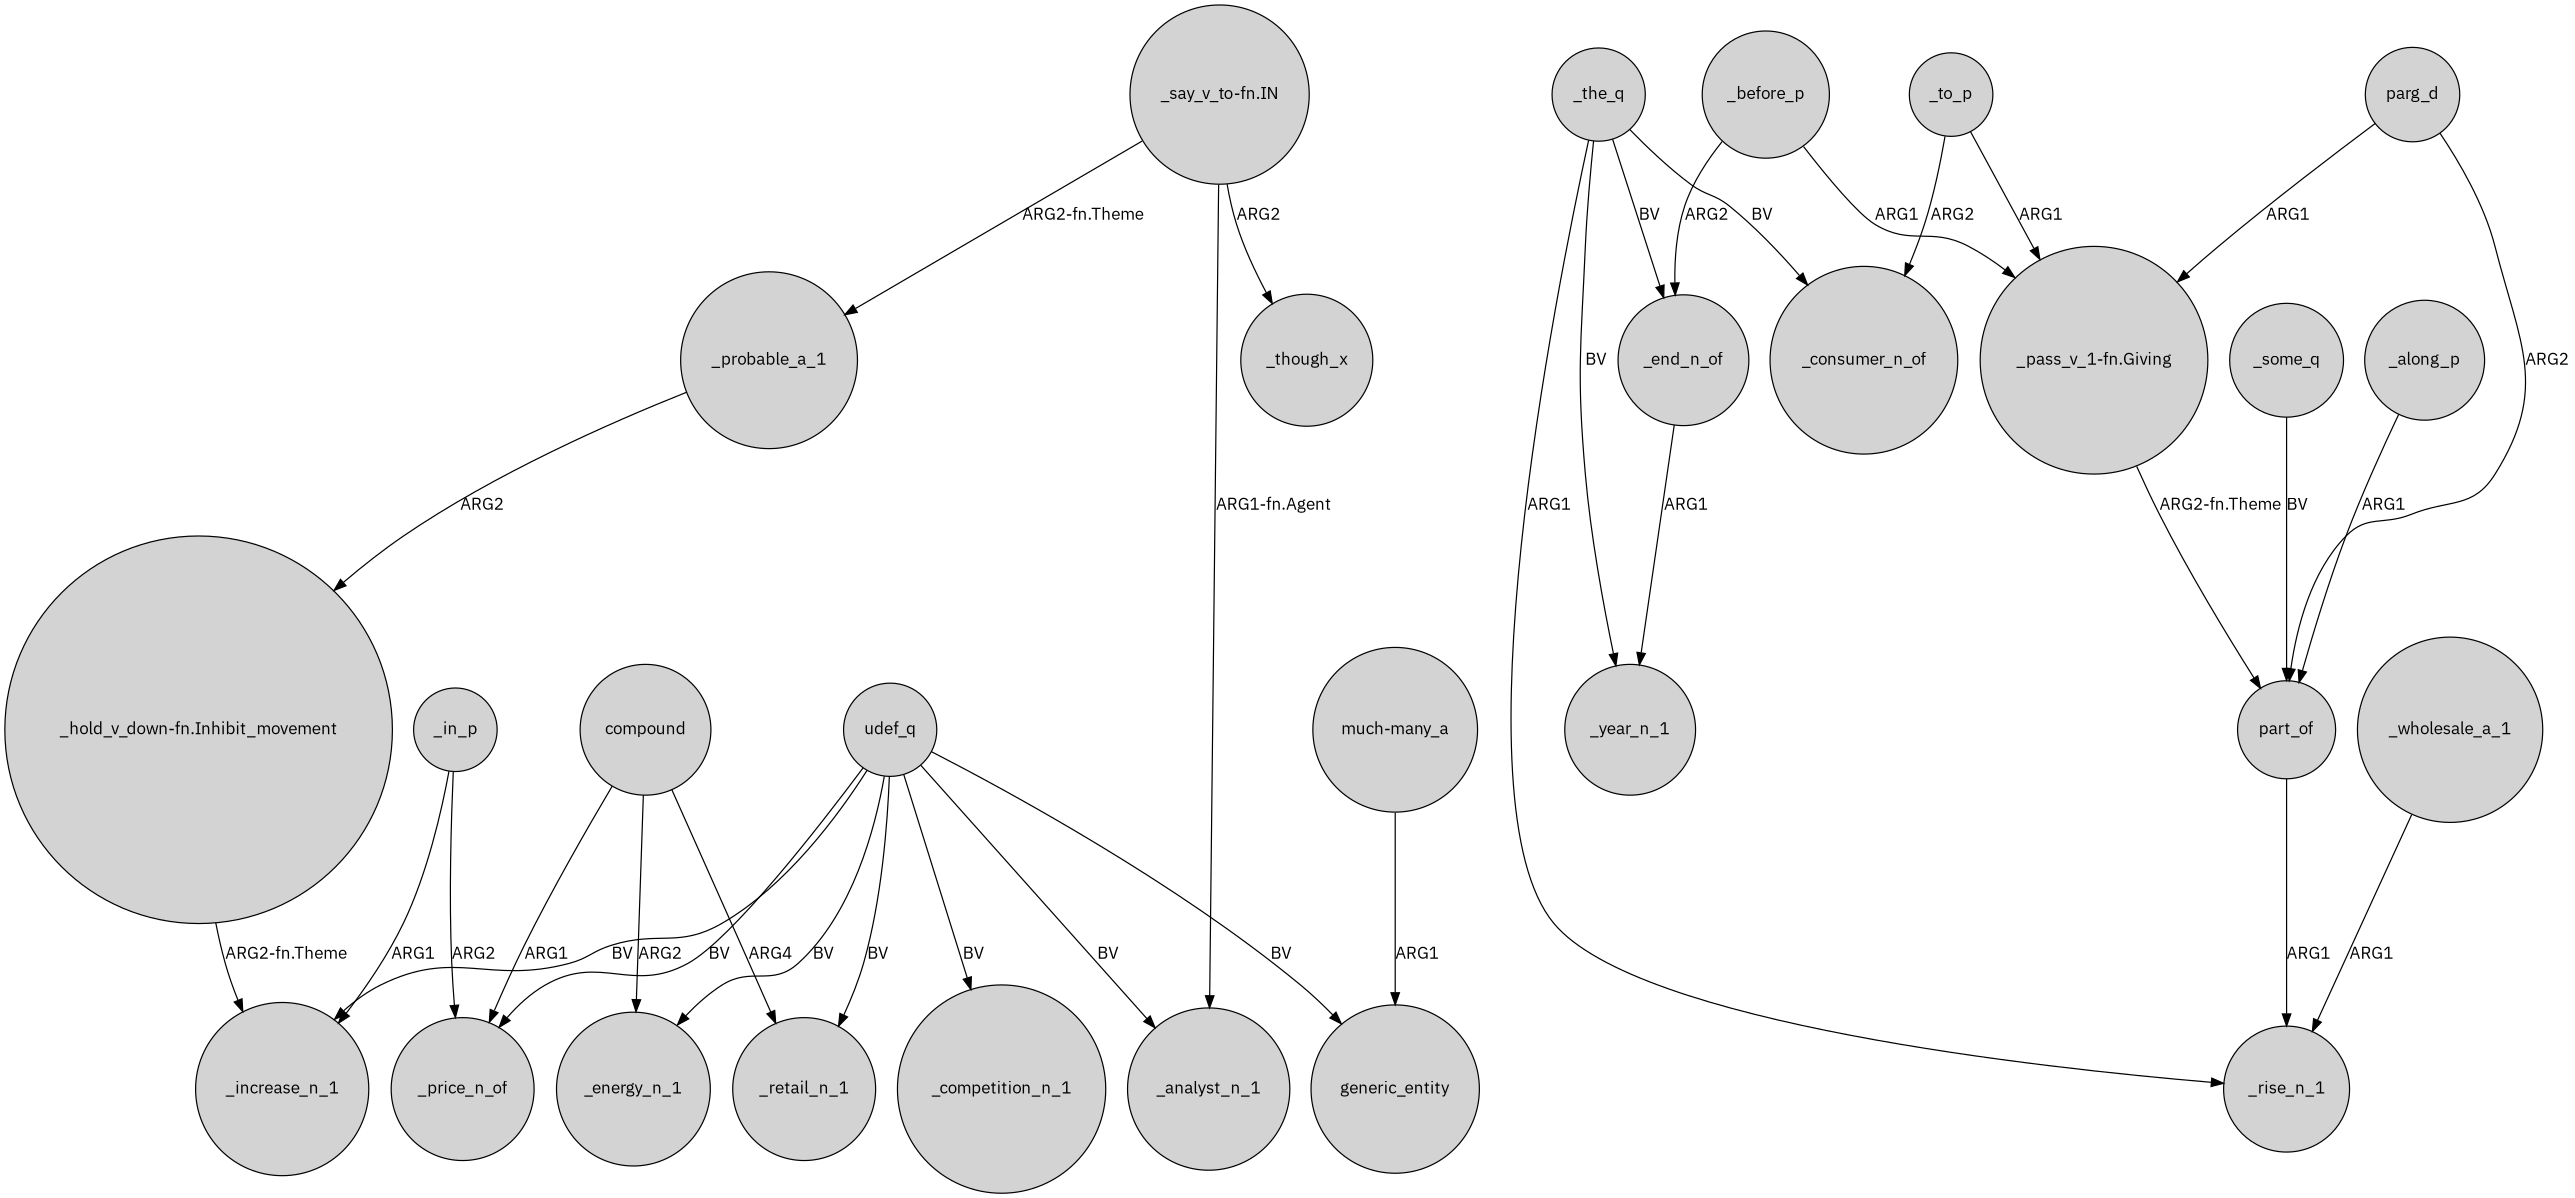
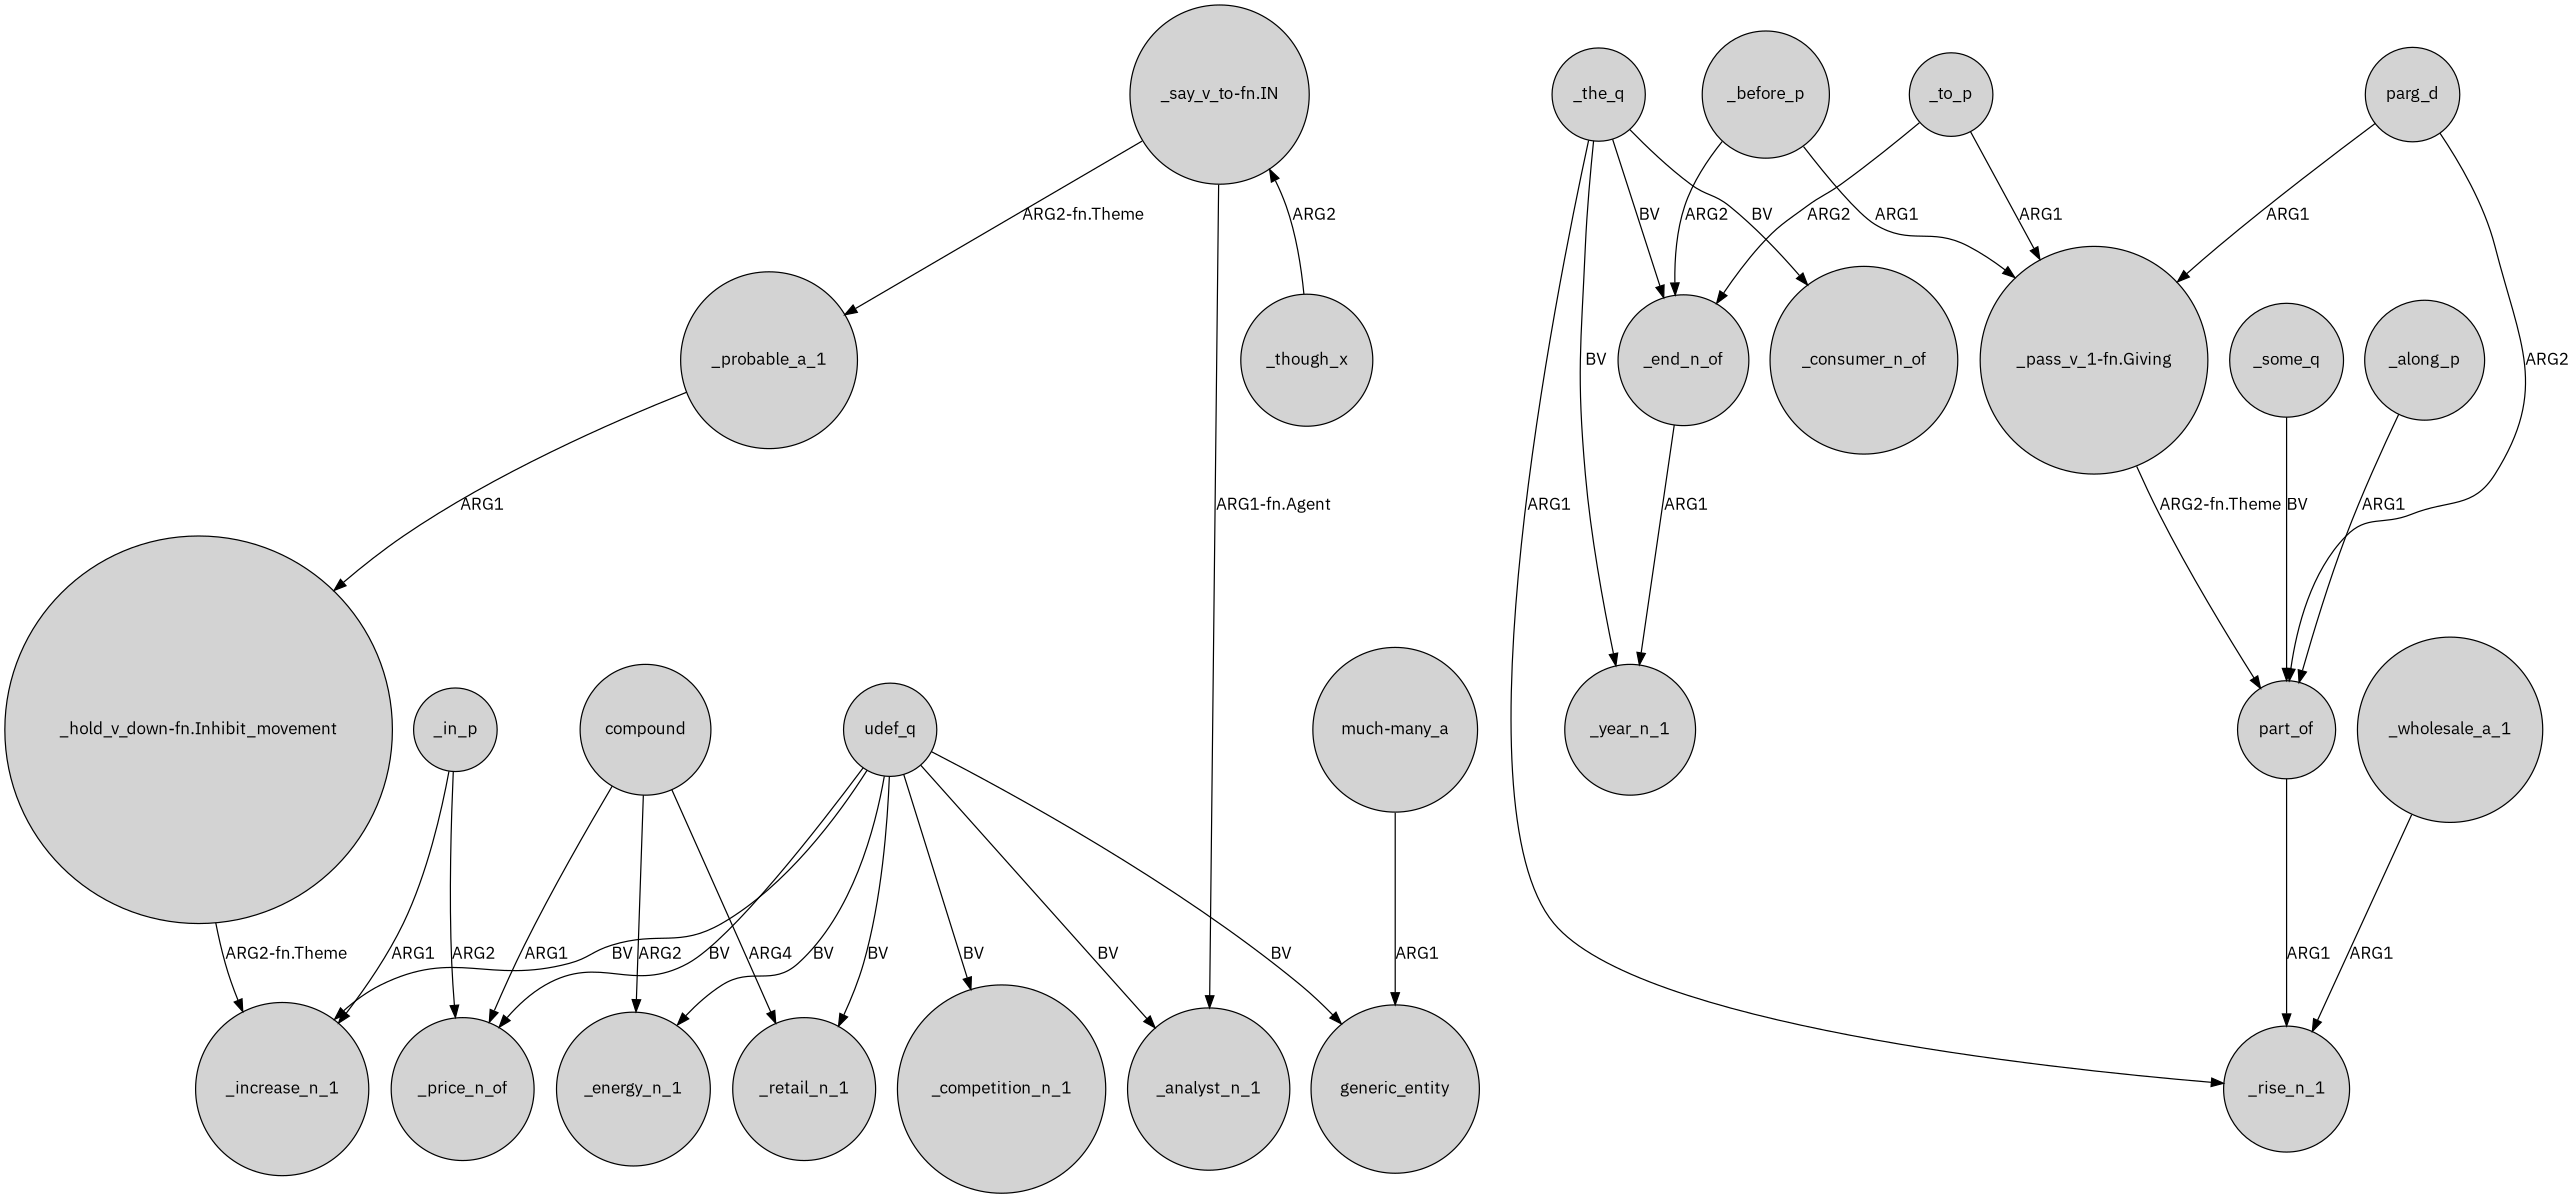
(1931, 201) -> (1815, 201)
(1242, 240) -> (1295, 236)
(483, 505) -> (483, 505)
